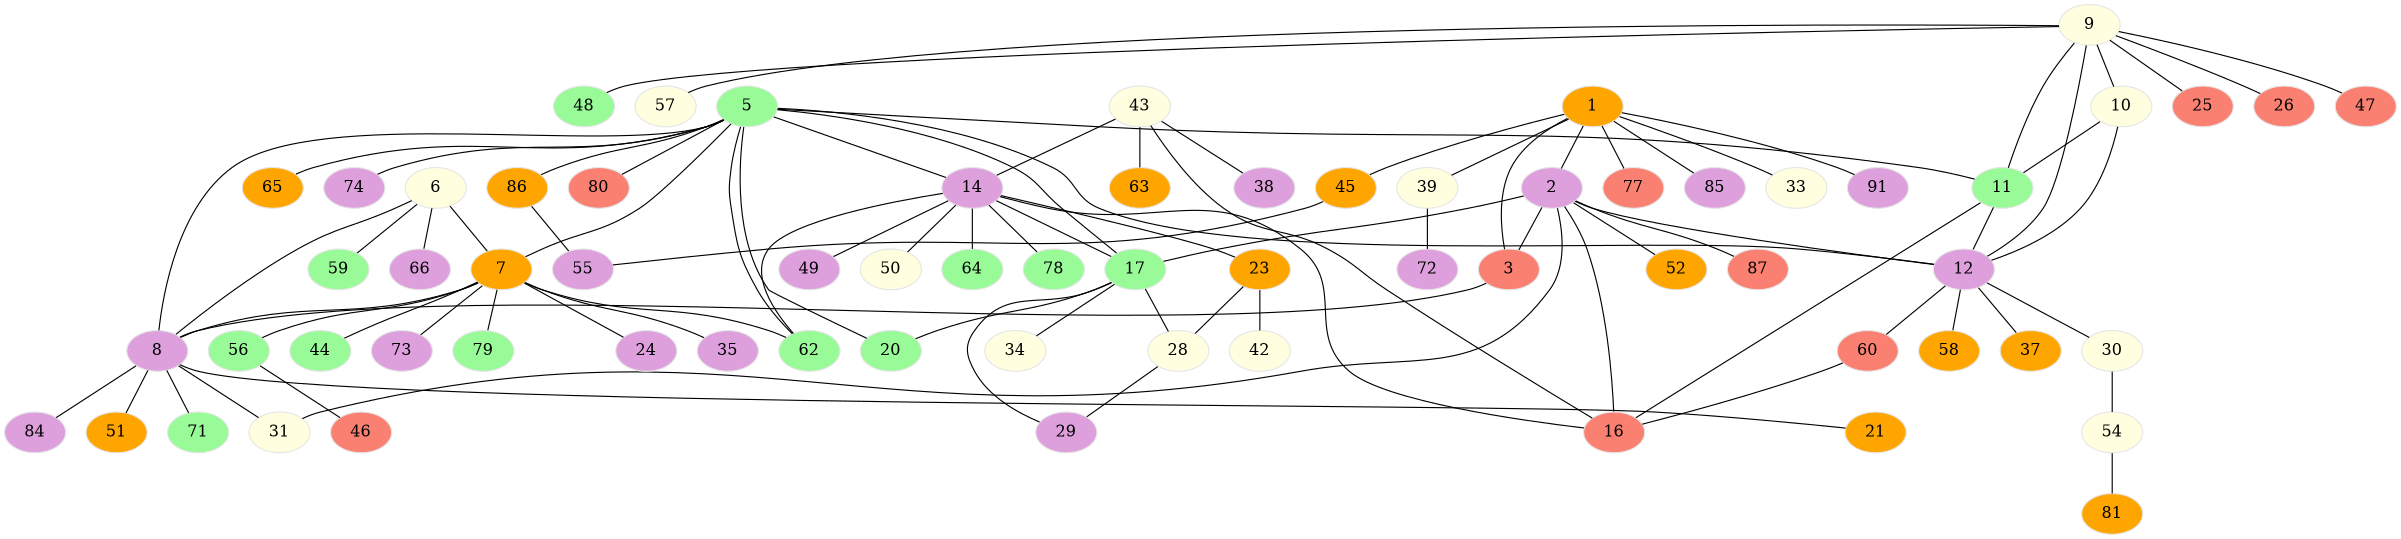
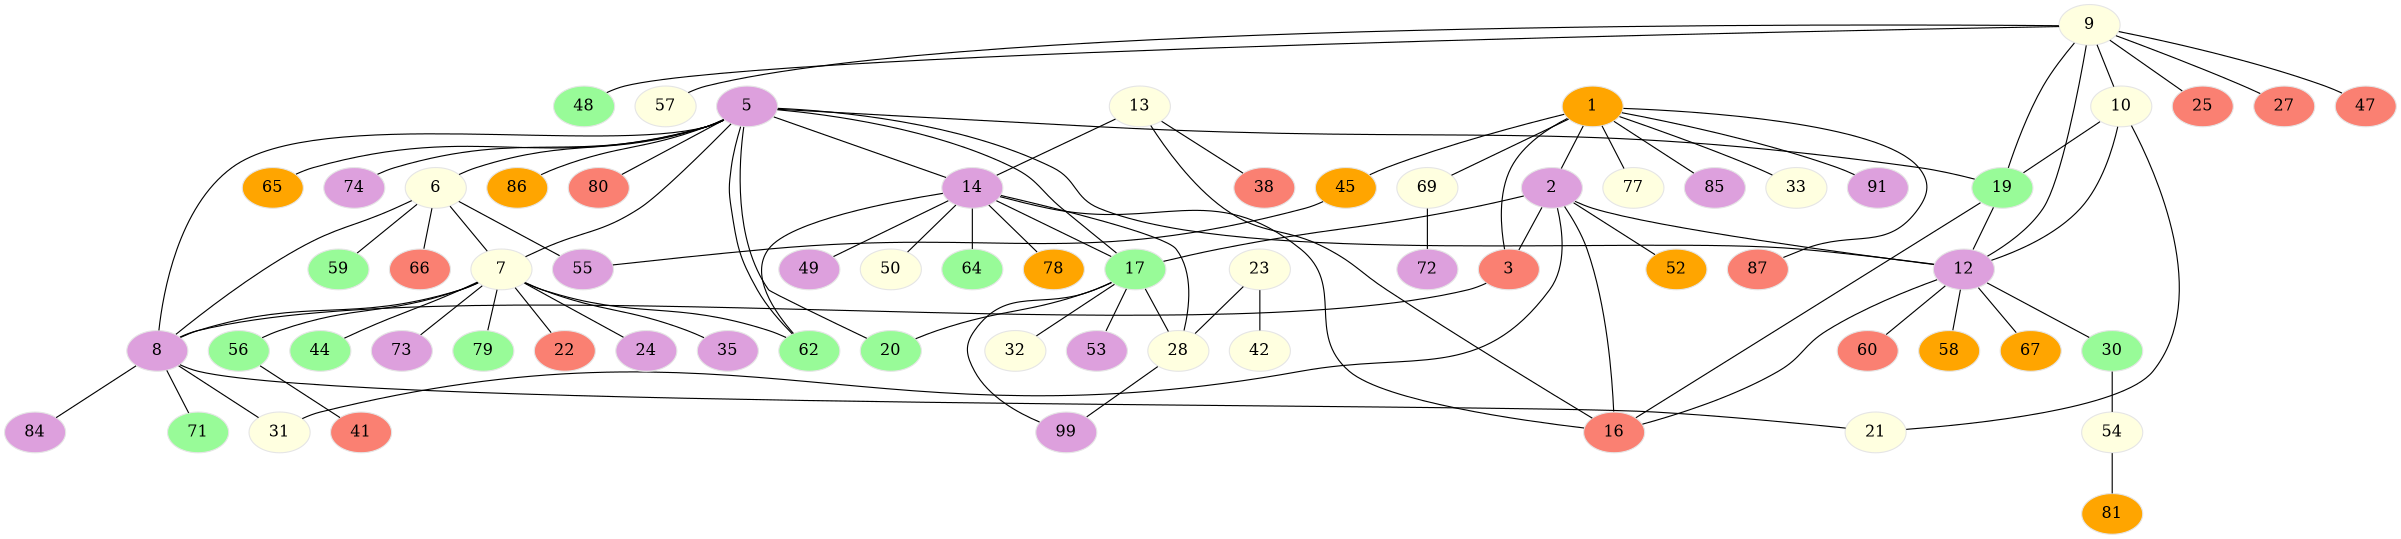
(747, 106) -> (747, 106)
(1140, 106) -> (1140, 106)
(2284, 106) -> (2284, 106)
none -> (524, 155)
(1140, 188) -> none
(1264, 188) -> (1264, 188)
(1427, 188) -> (1427, 188)
(1633, 188) -> (1633, 188)
(2002, 188) -> (2002, 188)
(1119, 224) -> (1131, 229)
(550, 229) -> (509, 229)
(1667, 232) -> (1870, 141)
(420, 269) -> (420, 269)
(501, 269) -> (501, 269)
(1054, 269) -> (1054, 269)
(1260, 269) -> (1260, 269)
none -> (565, 351)
(1015, 351) -> (1015, 351)
none -> (1097, 351)
(2031, 351) -> (2031, 351)
(2112, 351) -> (2112, 351)
none -> (2154, 370)
(1743, 396) -> (1794, 360)
(117, 432) -> none
(361, 432) -> (361, 432)
(1066, 432) -> (1066, 432)
(1876, 432) -> (1876, 432)
